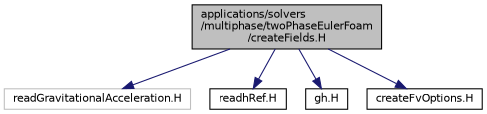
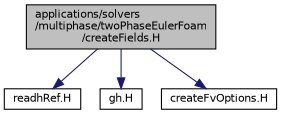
(97, 99) -> none
